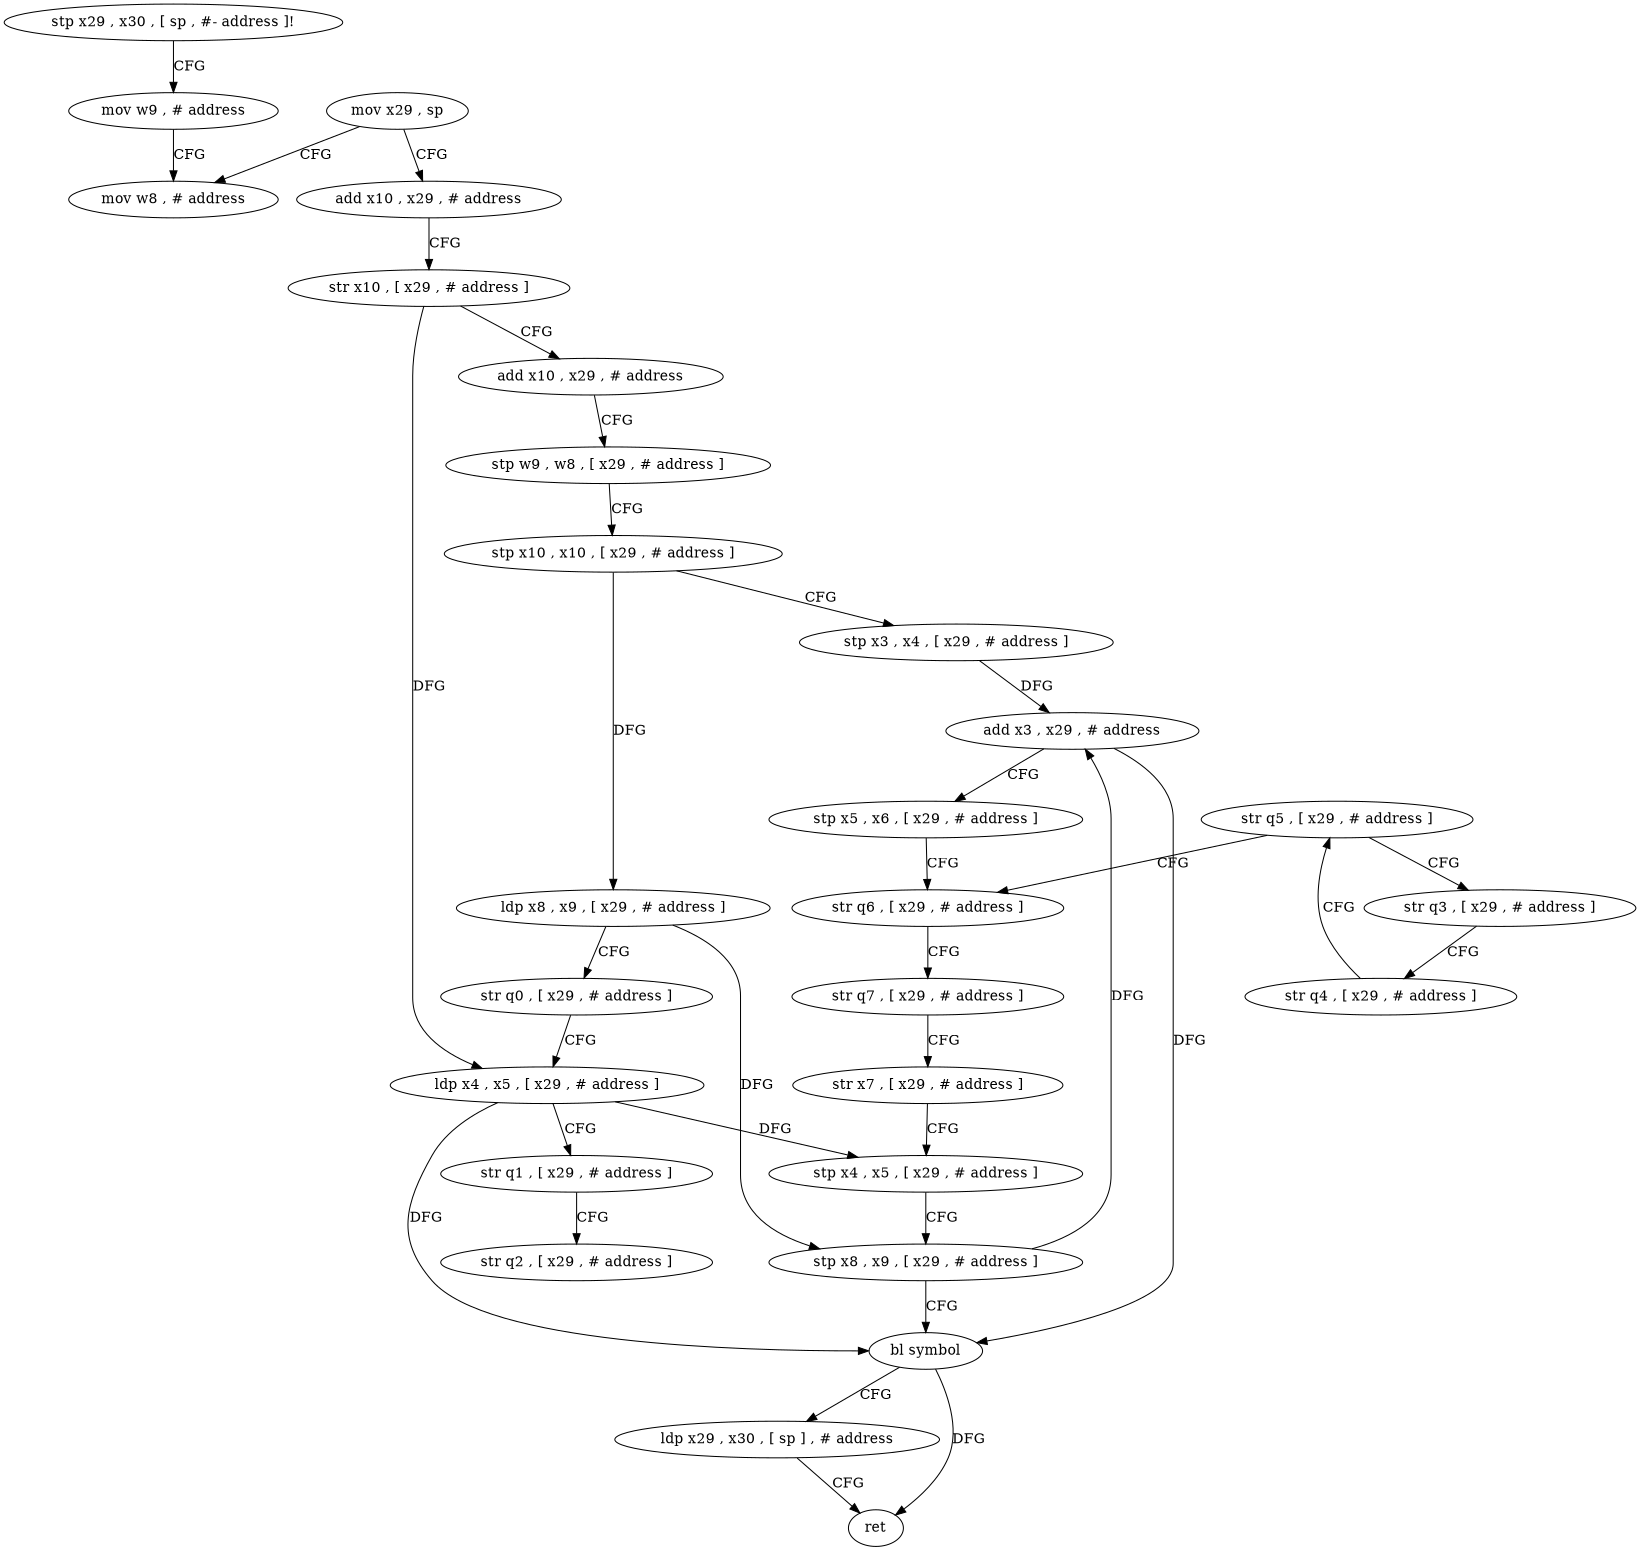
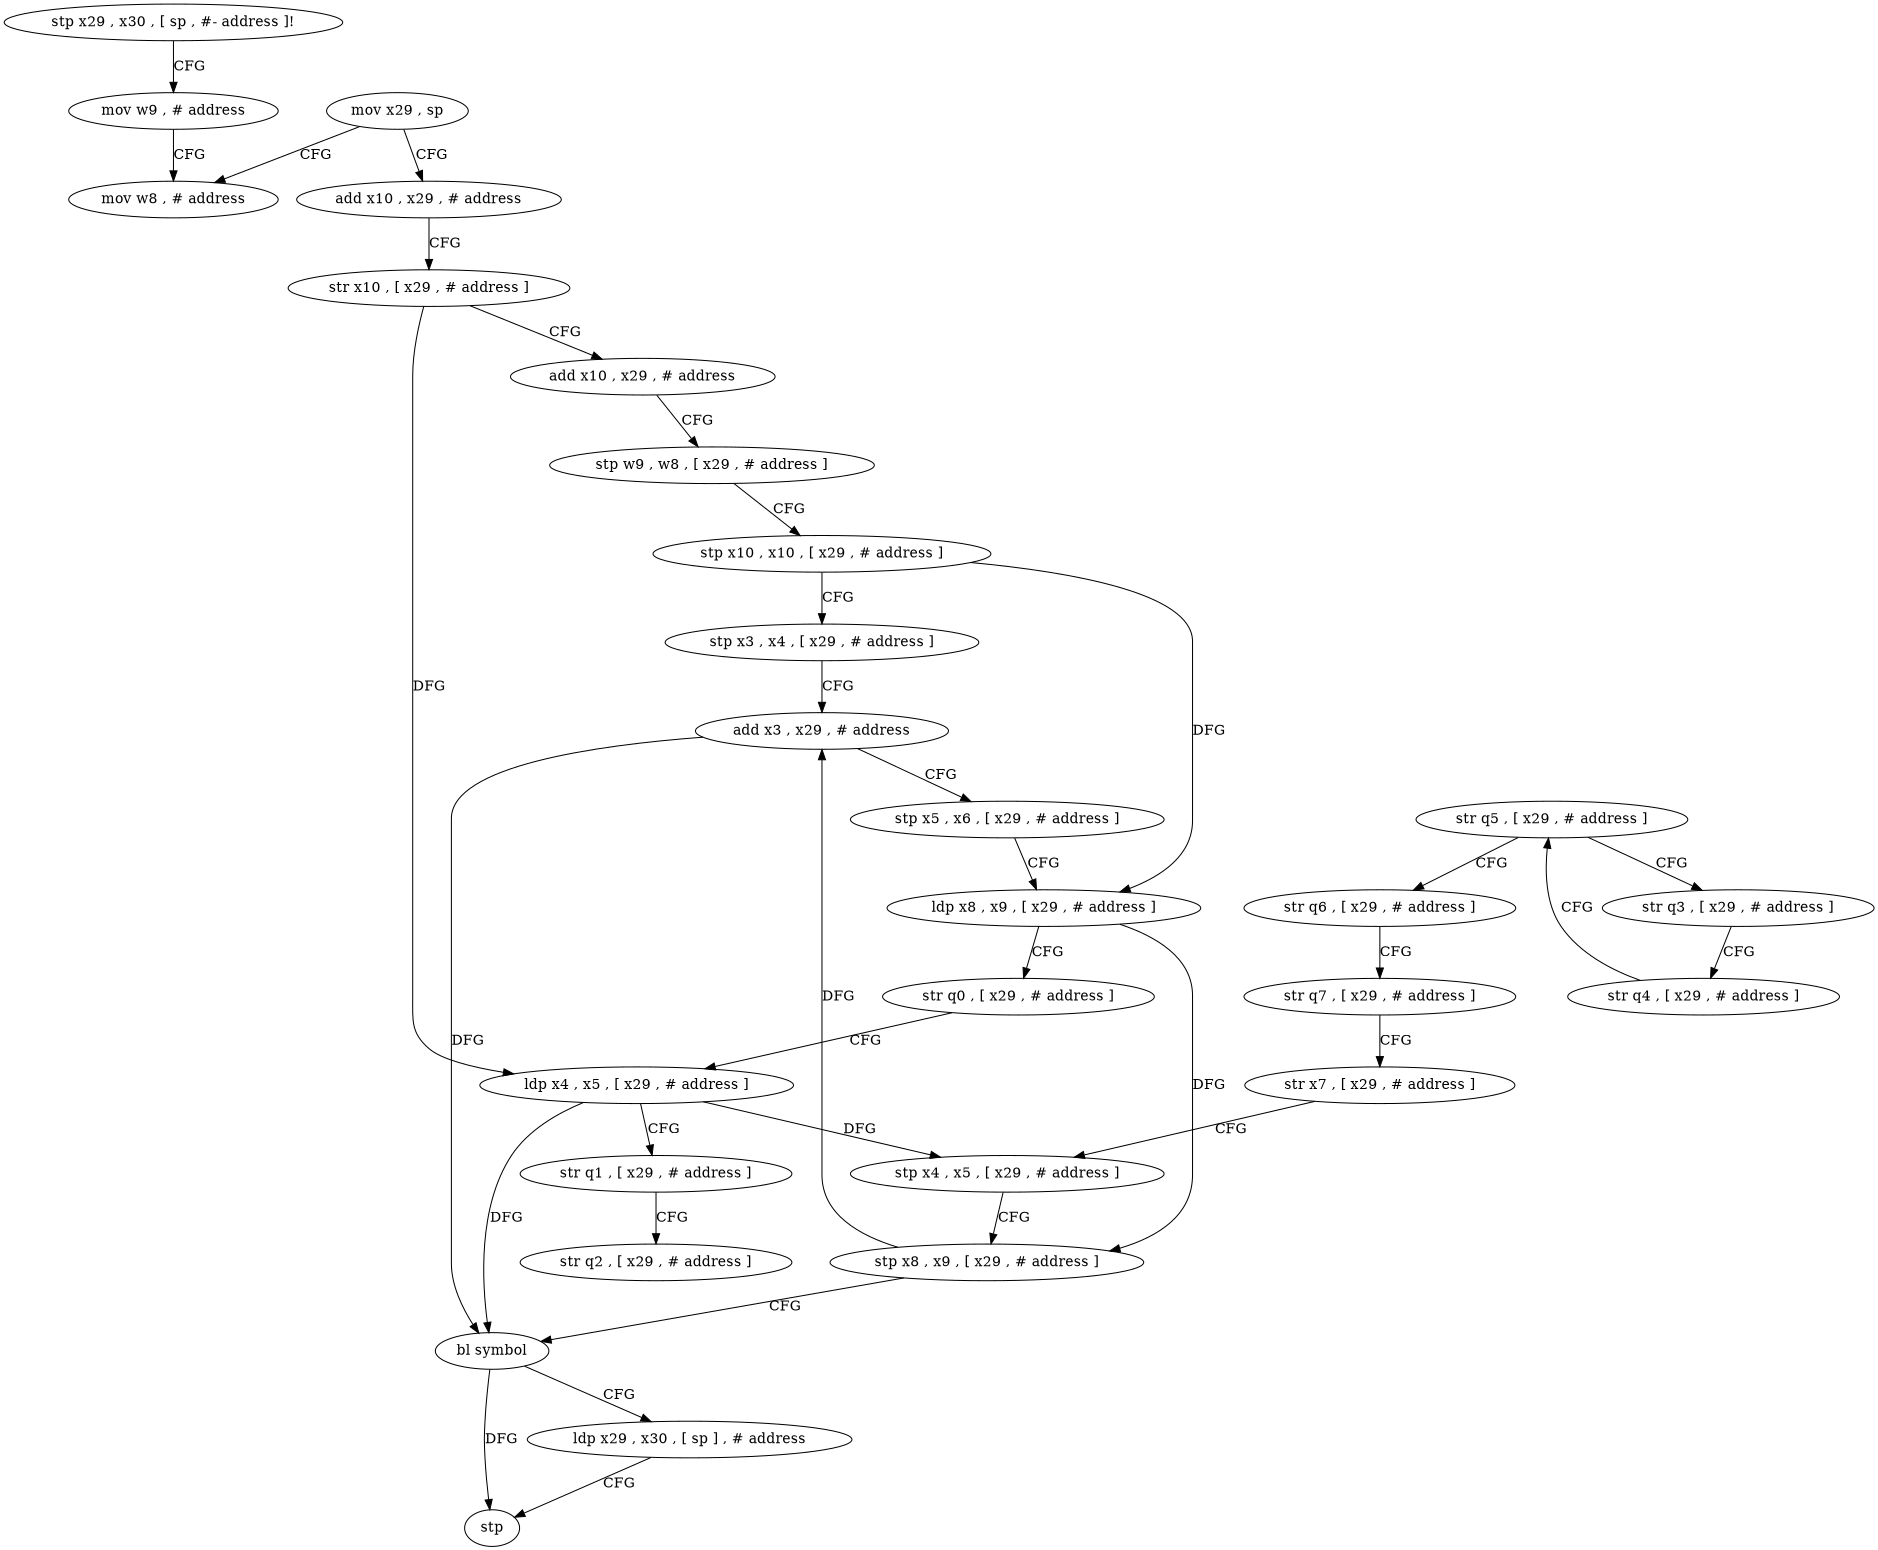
(1037, 687) -> (838, 687)
(927, 859) -> (1024, 859)
(876, 1528) -> (492, 1528)
